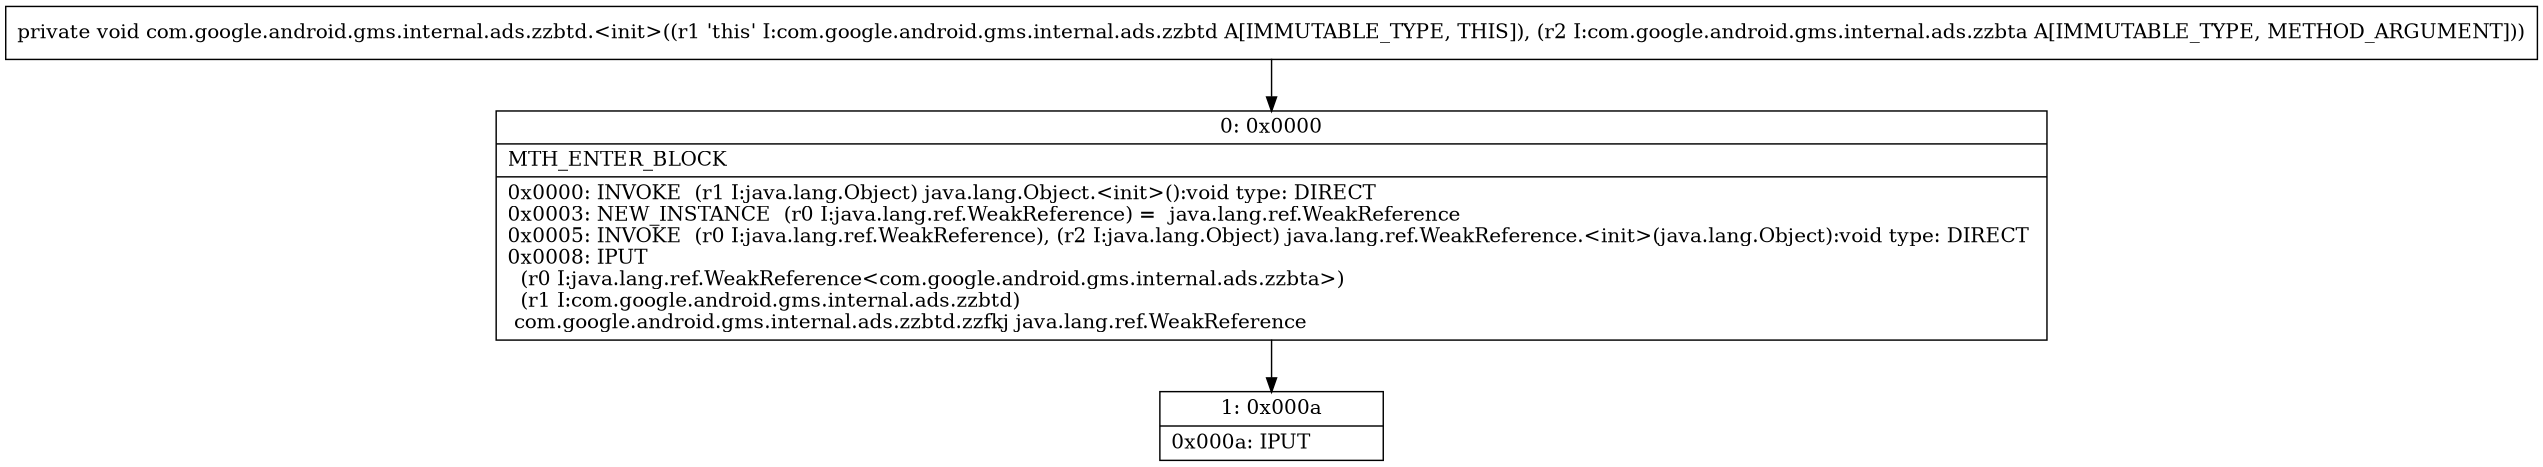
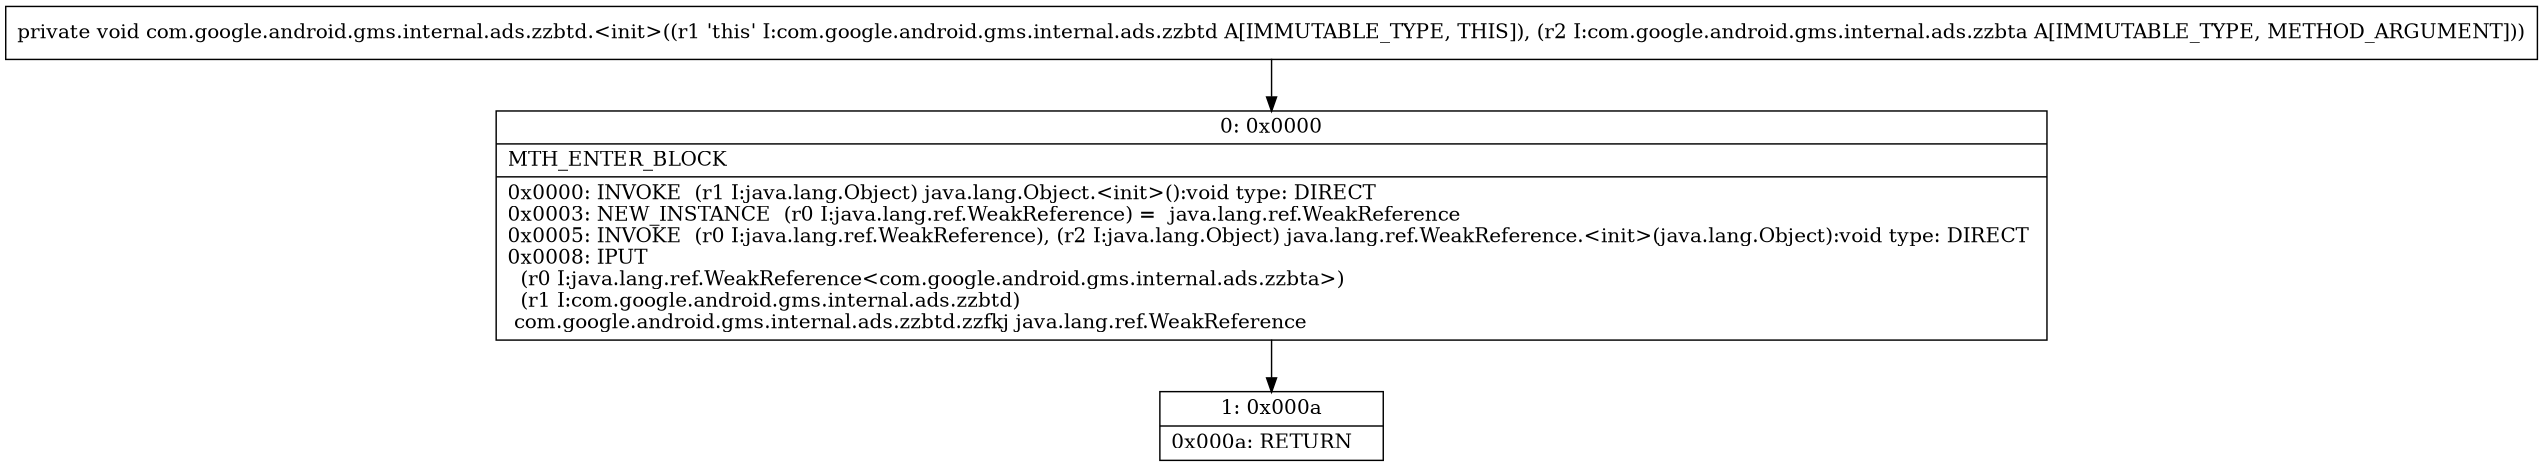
(1251, 442) -> (1272, 442)
